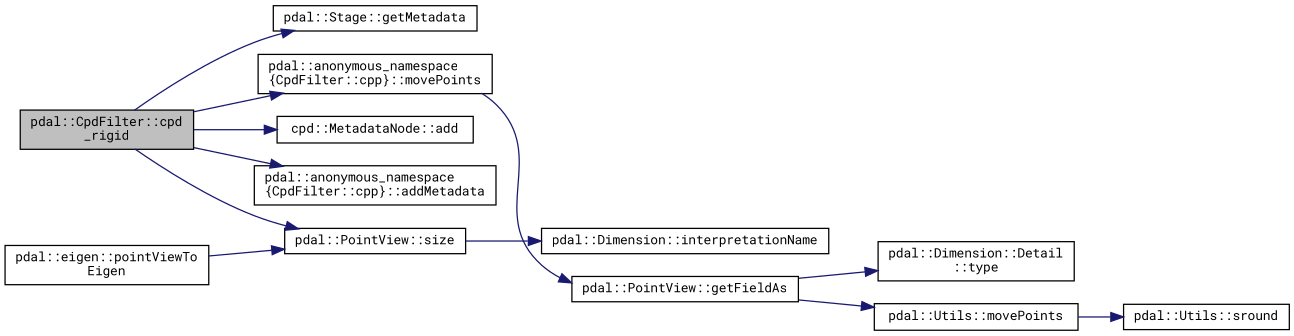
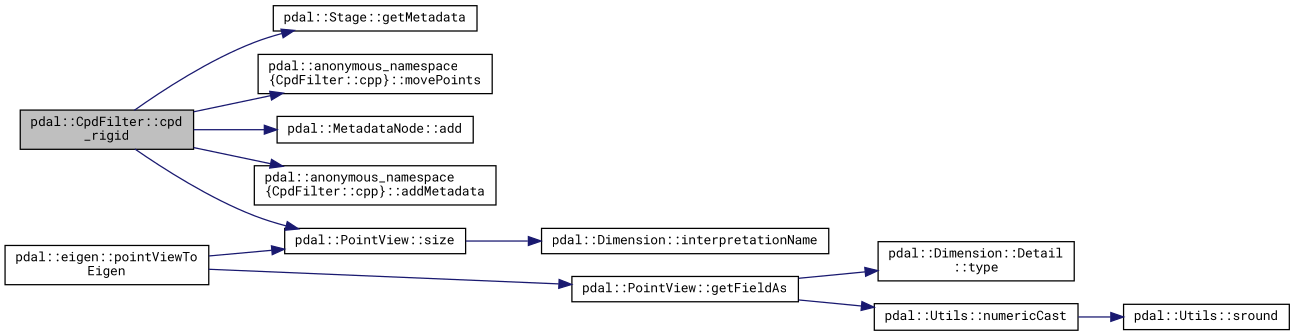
(375, 130) -> (375, 130)
(518, 187) -> (384, 277)
(976, 317) -> (976, 317)
